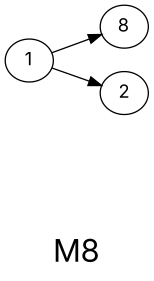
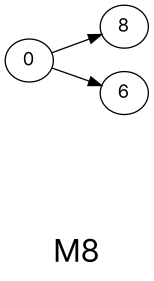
(29, 61) -> (29, 61)
(124, 93) -> (124, 93)
